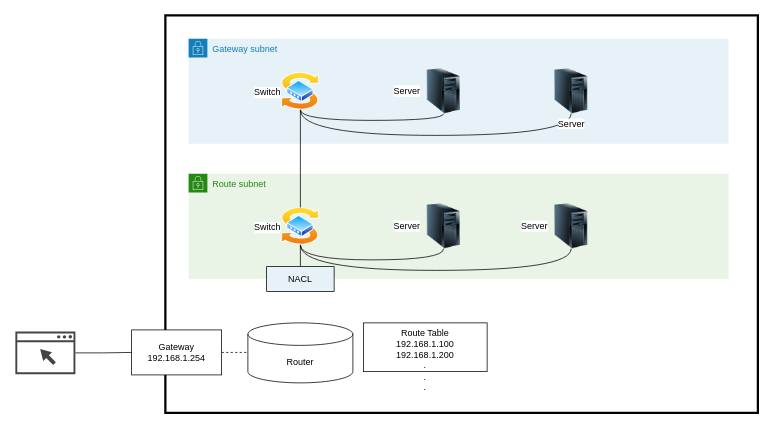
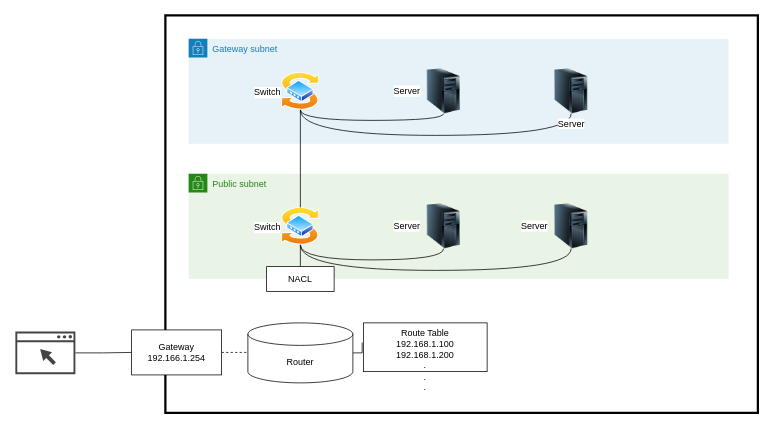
(242, 184) -> (242, 184)
(300, 279) -> (300, 279)
(177, 352) -> (177, 352)
none -> (362, 353)
